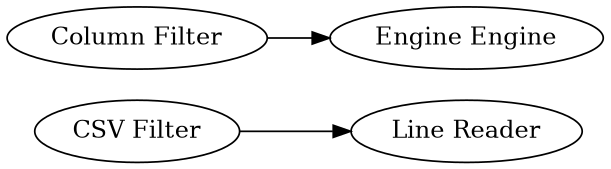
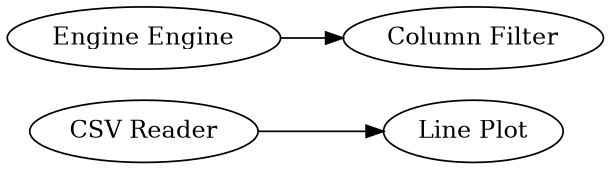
(290, 38) -> (303, 38)
(137, 131) -> (144, 131)
(467, 131) -> (473, 131)
